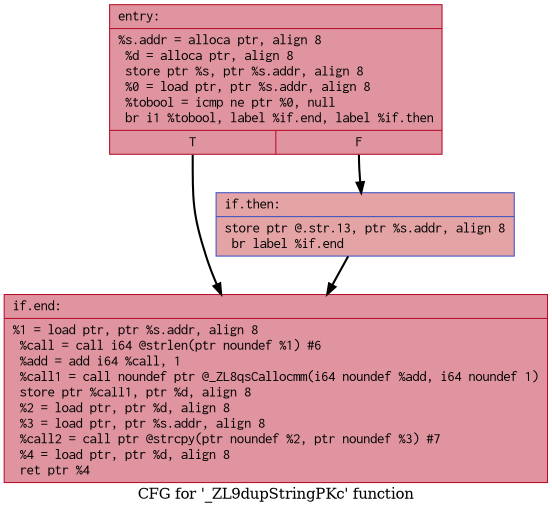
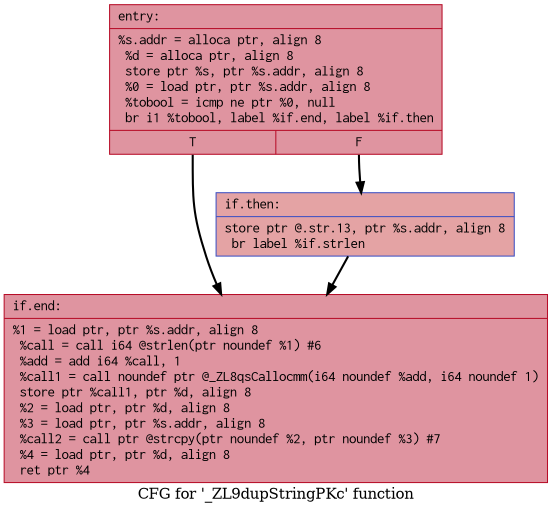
(284, 244) -> (295, 244)
